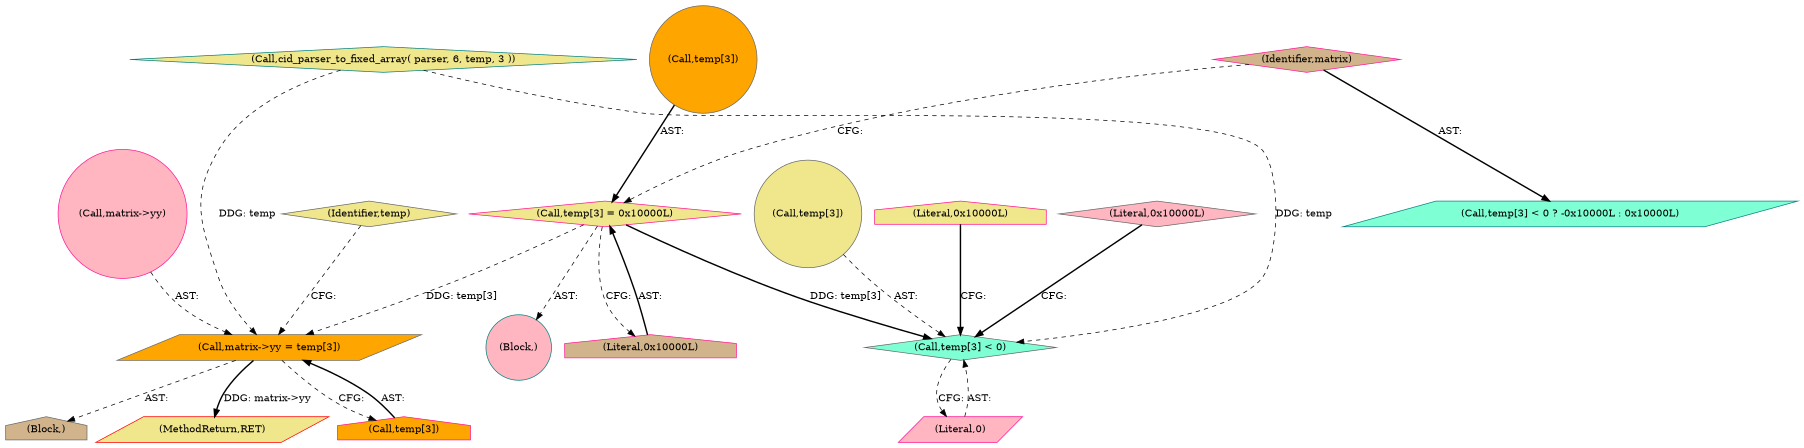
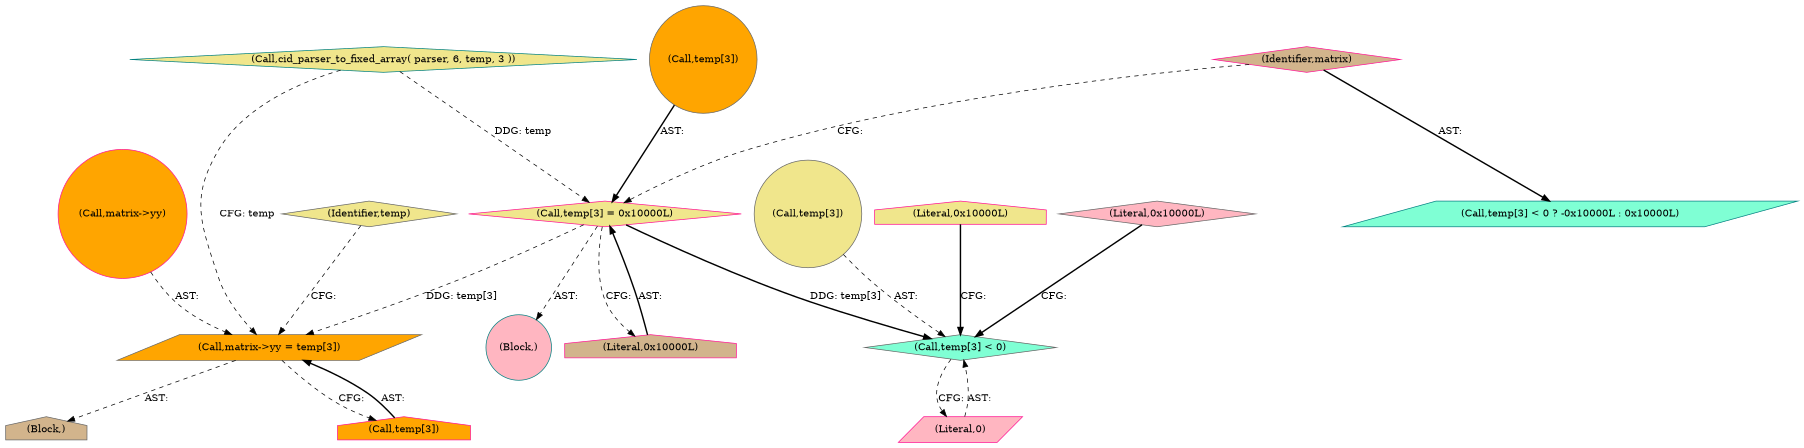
(1034, 118) -> (491, 135)
(123, 214) -> (123, 214)
(247, 214) -> (247, 214)
(212, 430) -> none
